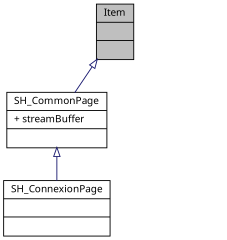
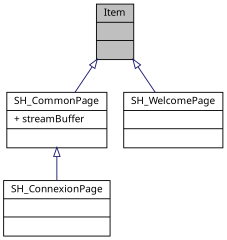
none -> (173, 120)
